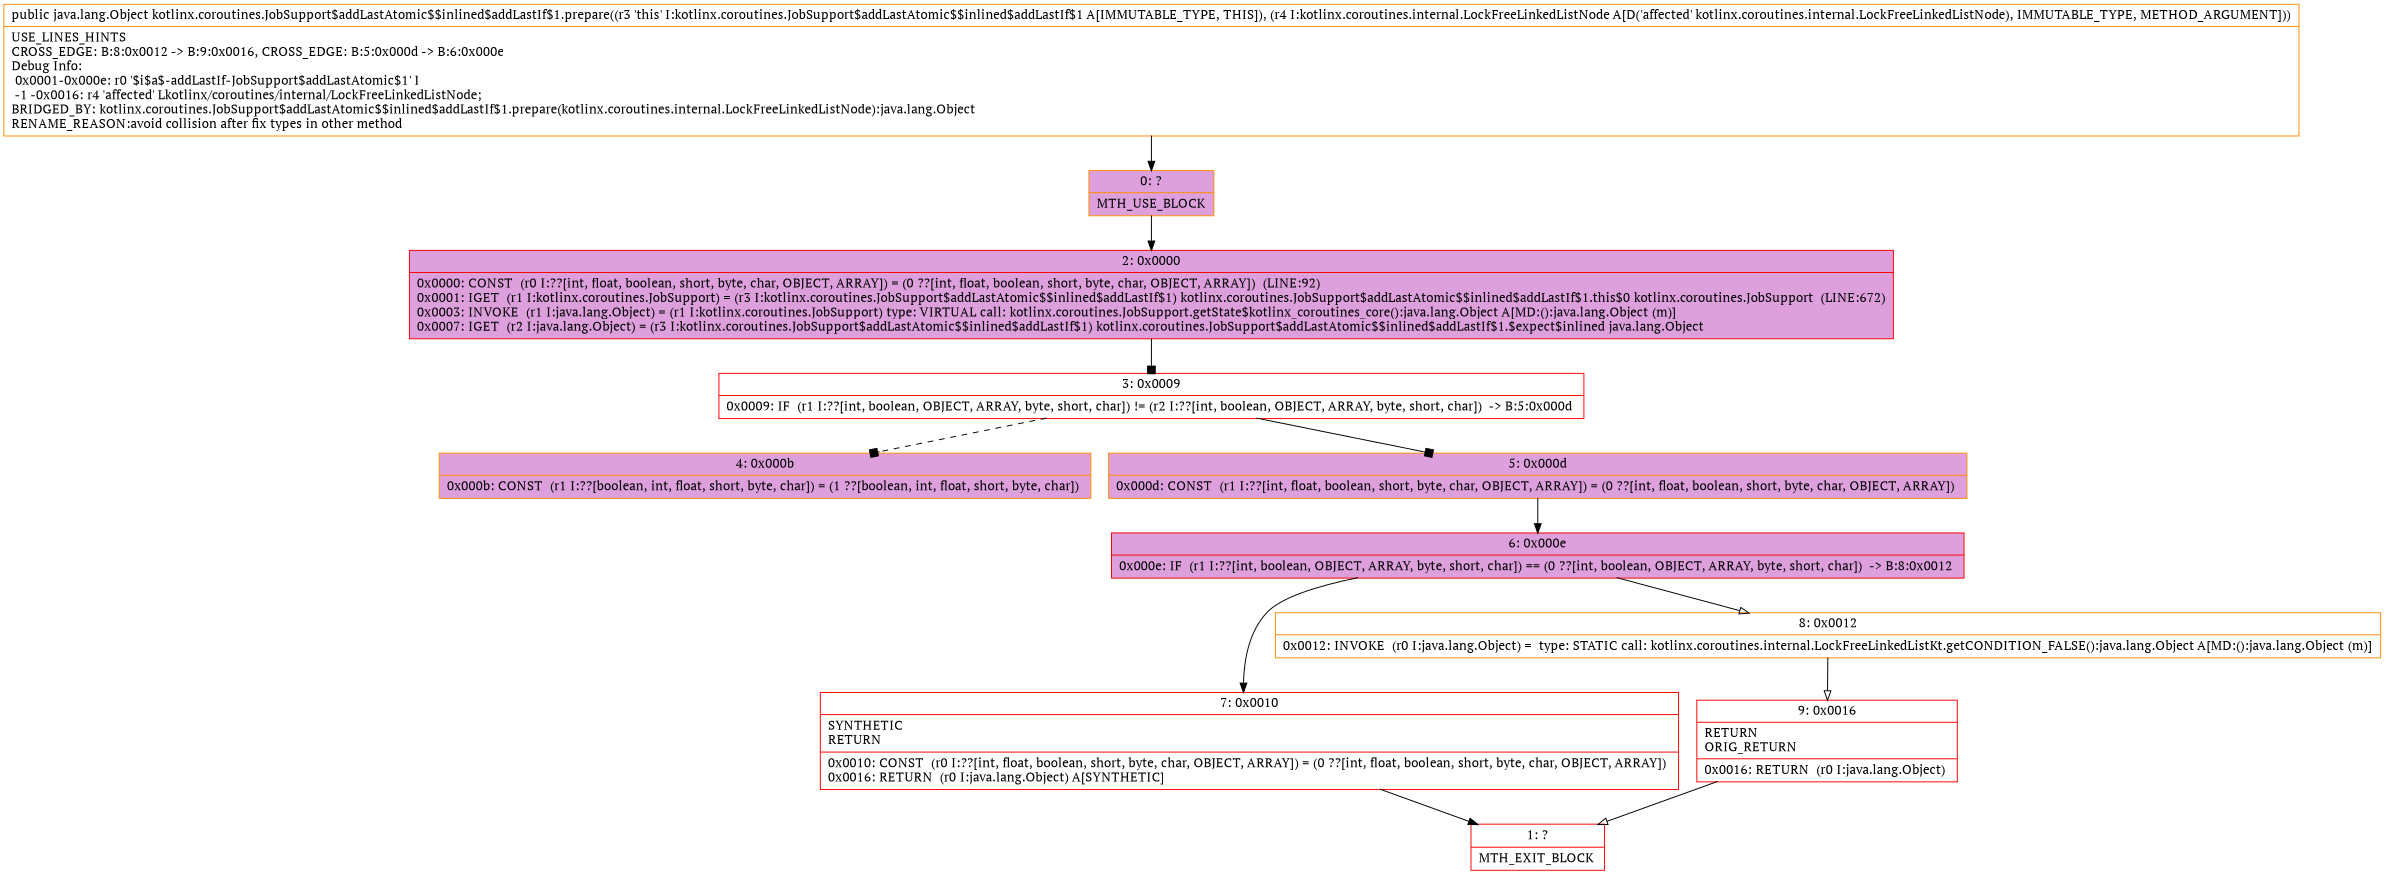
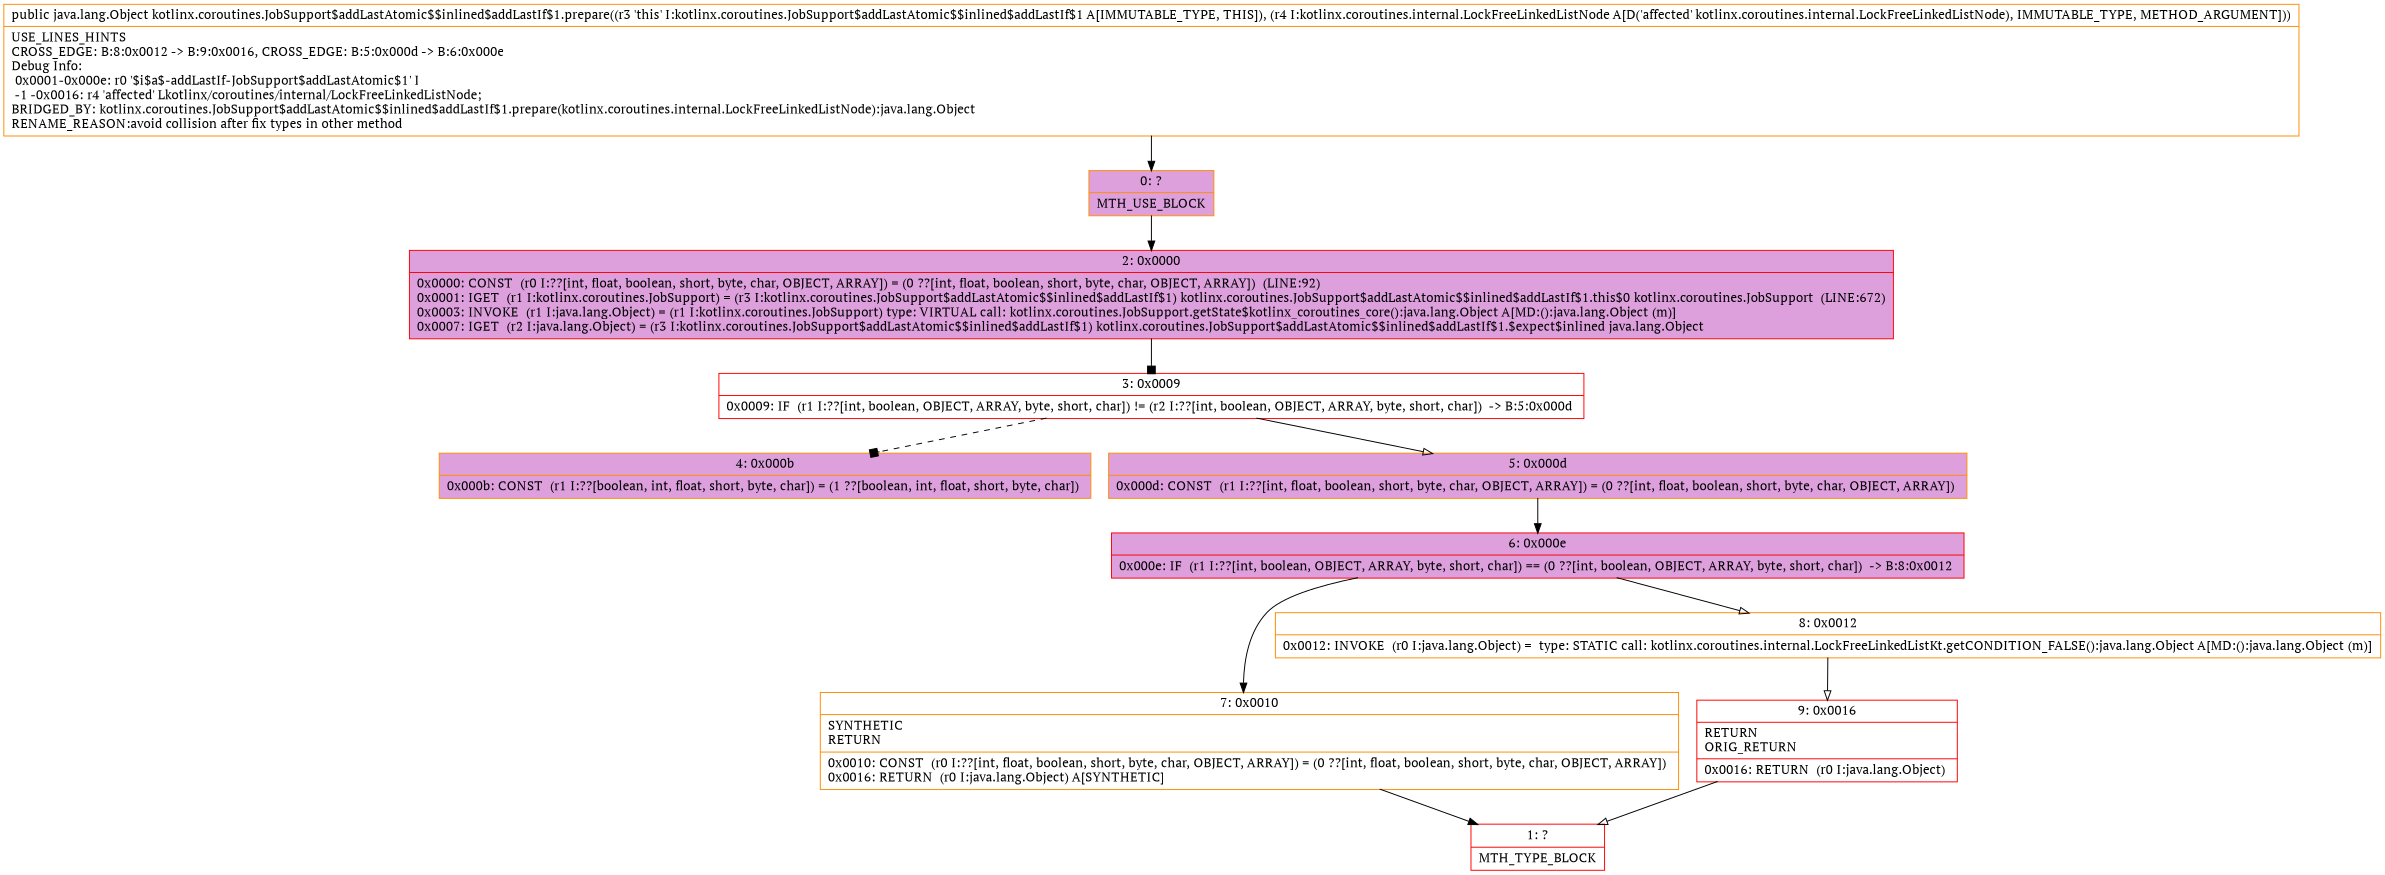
(1340, 435) -> (1340, 435)
(1249, 741) -> (1249, 741)
(1537, 858) -> (1538, 858)
